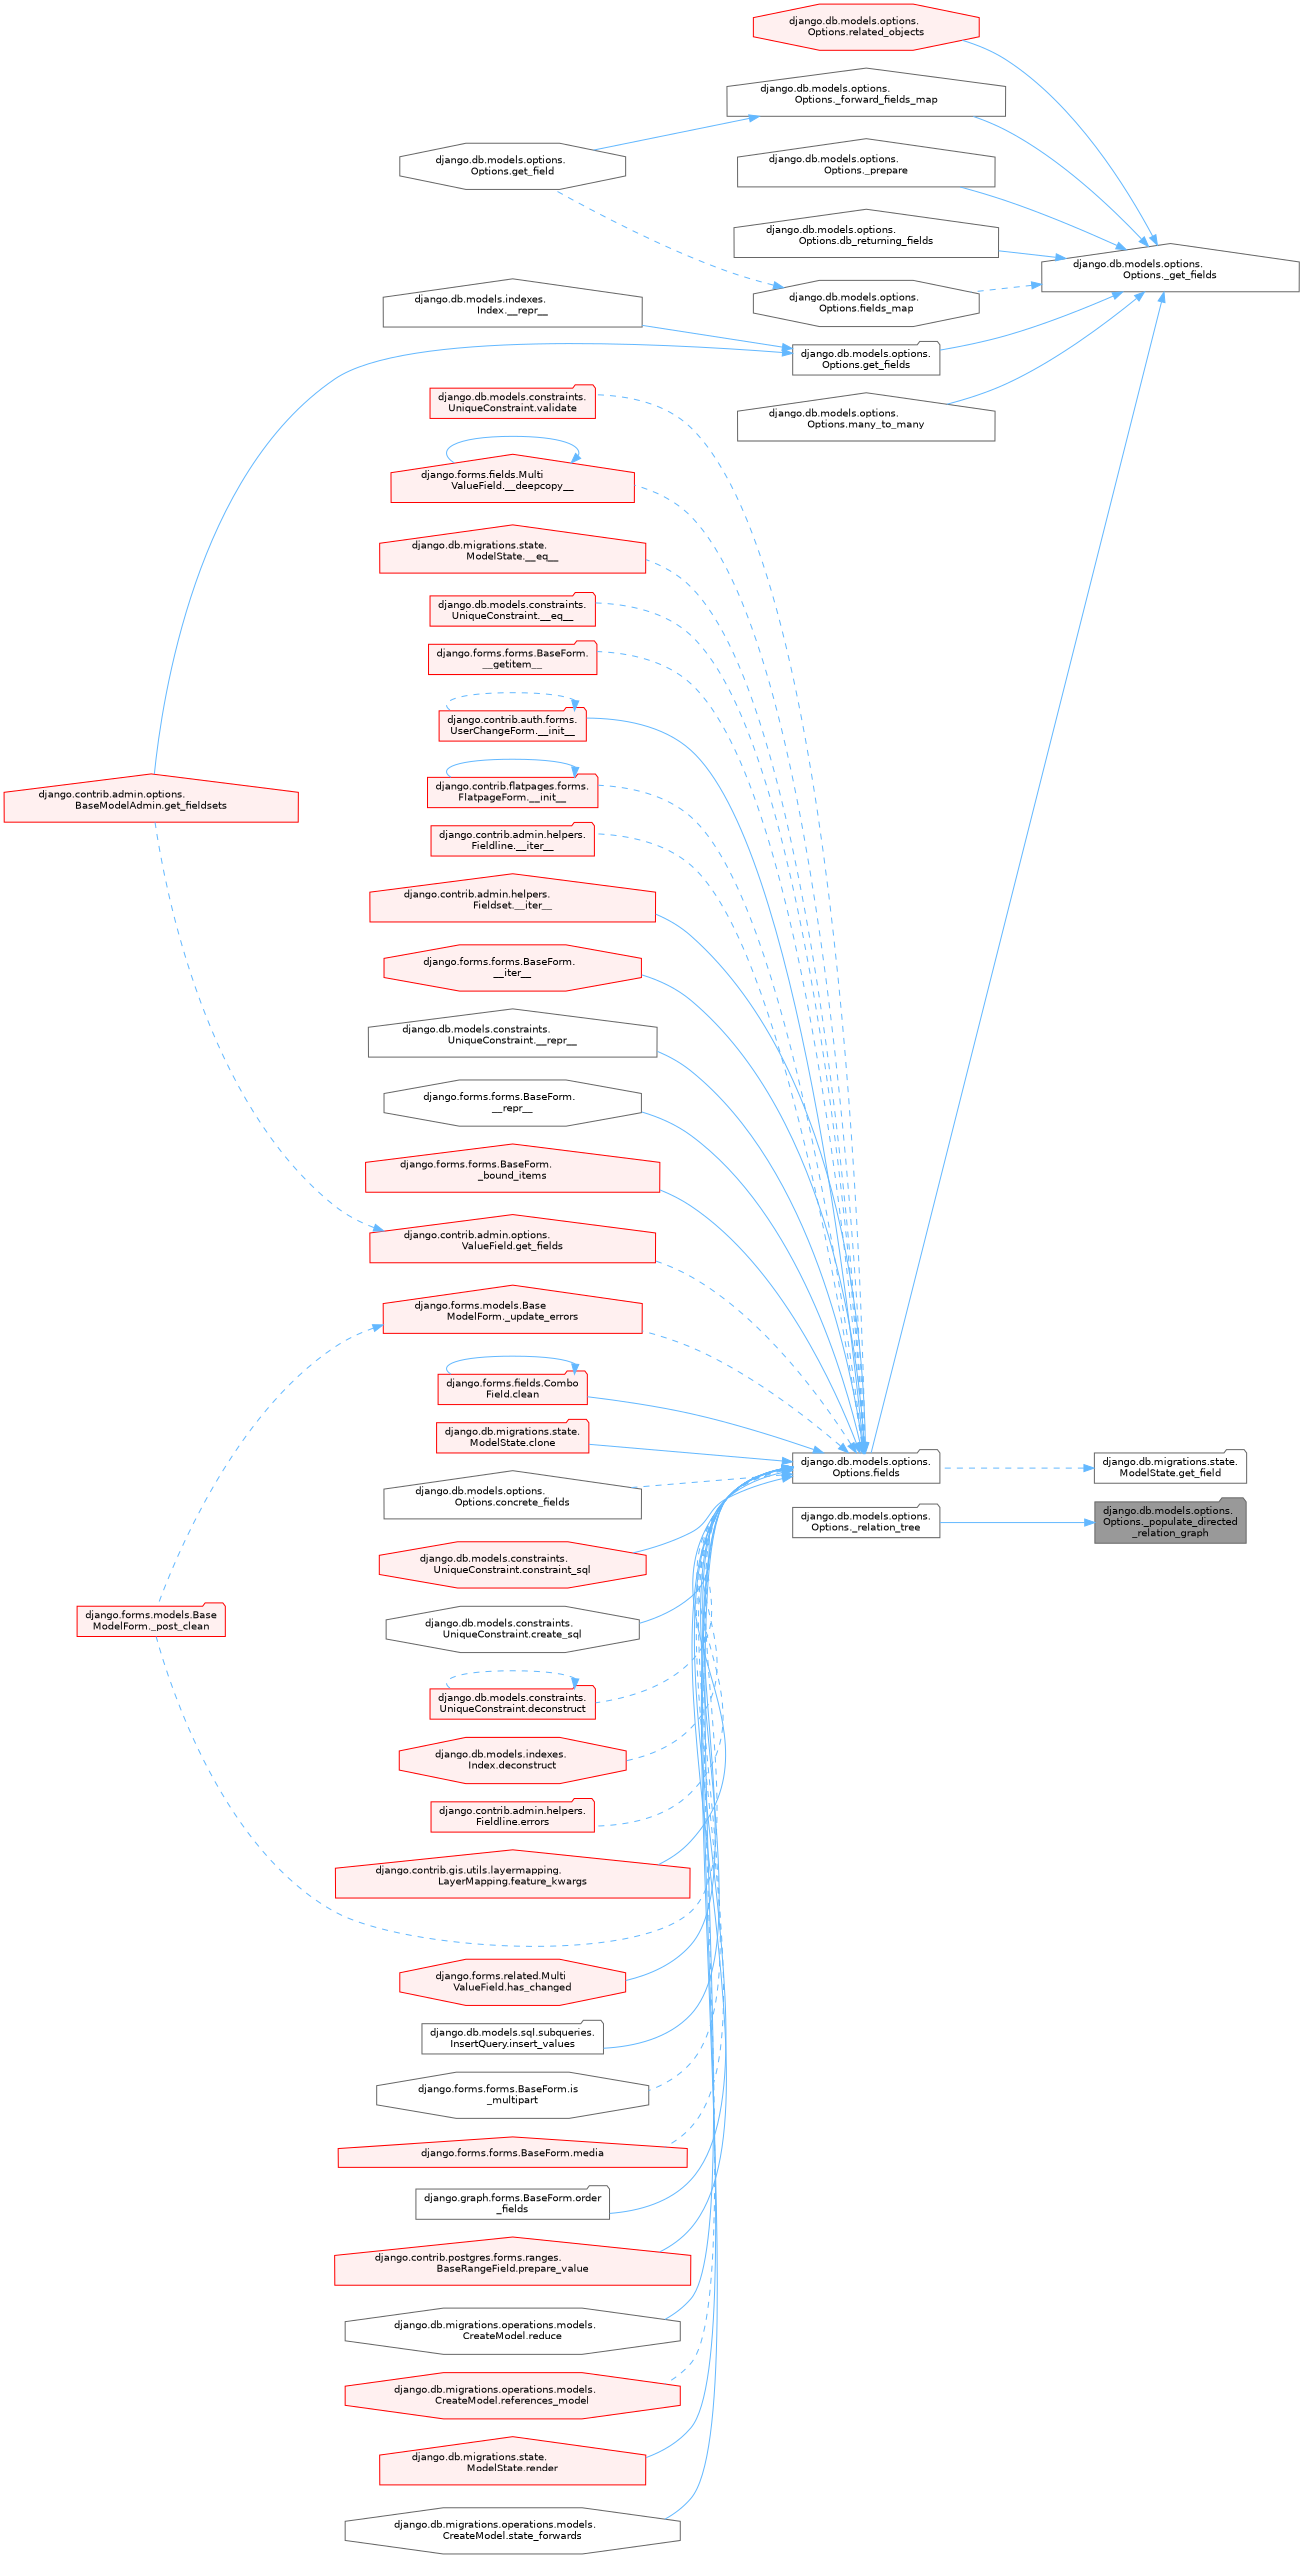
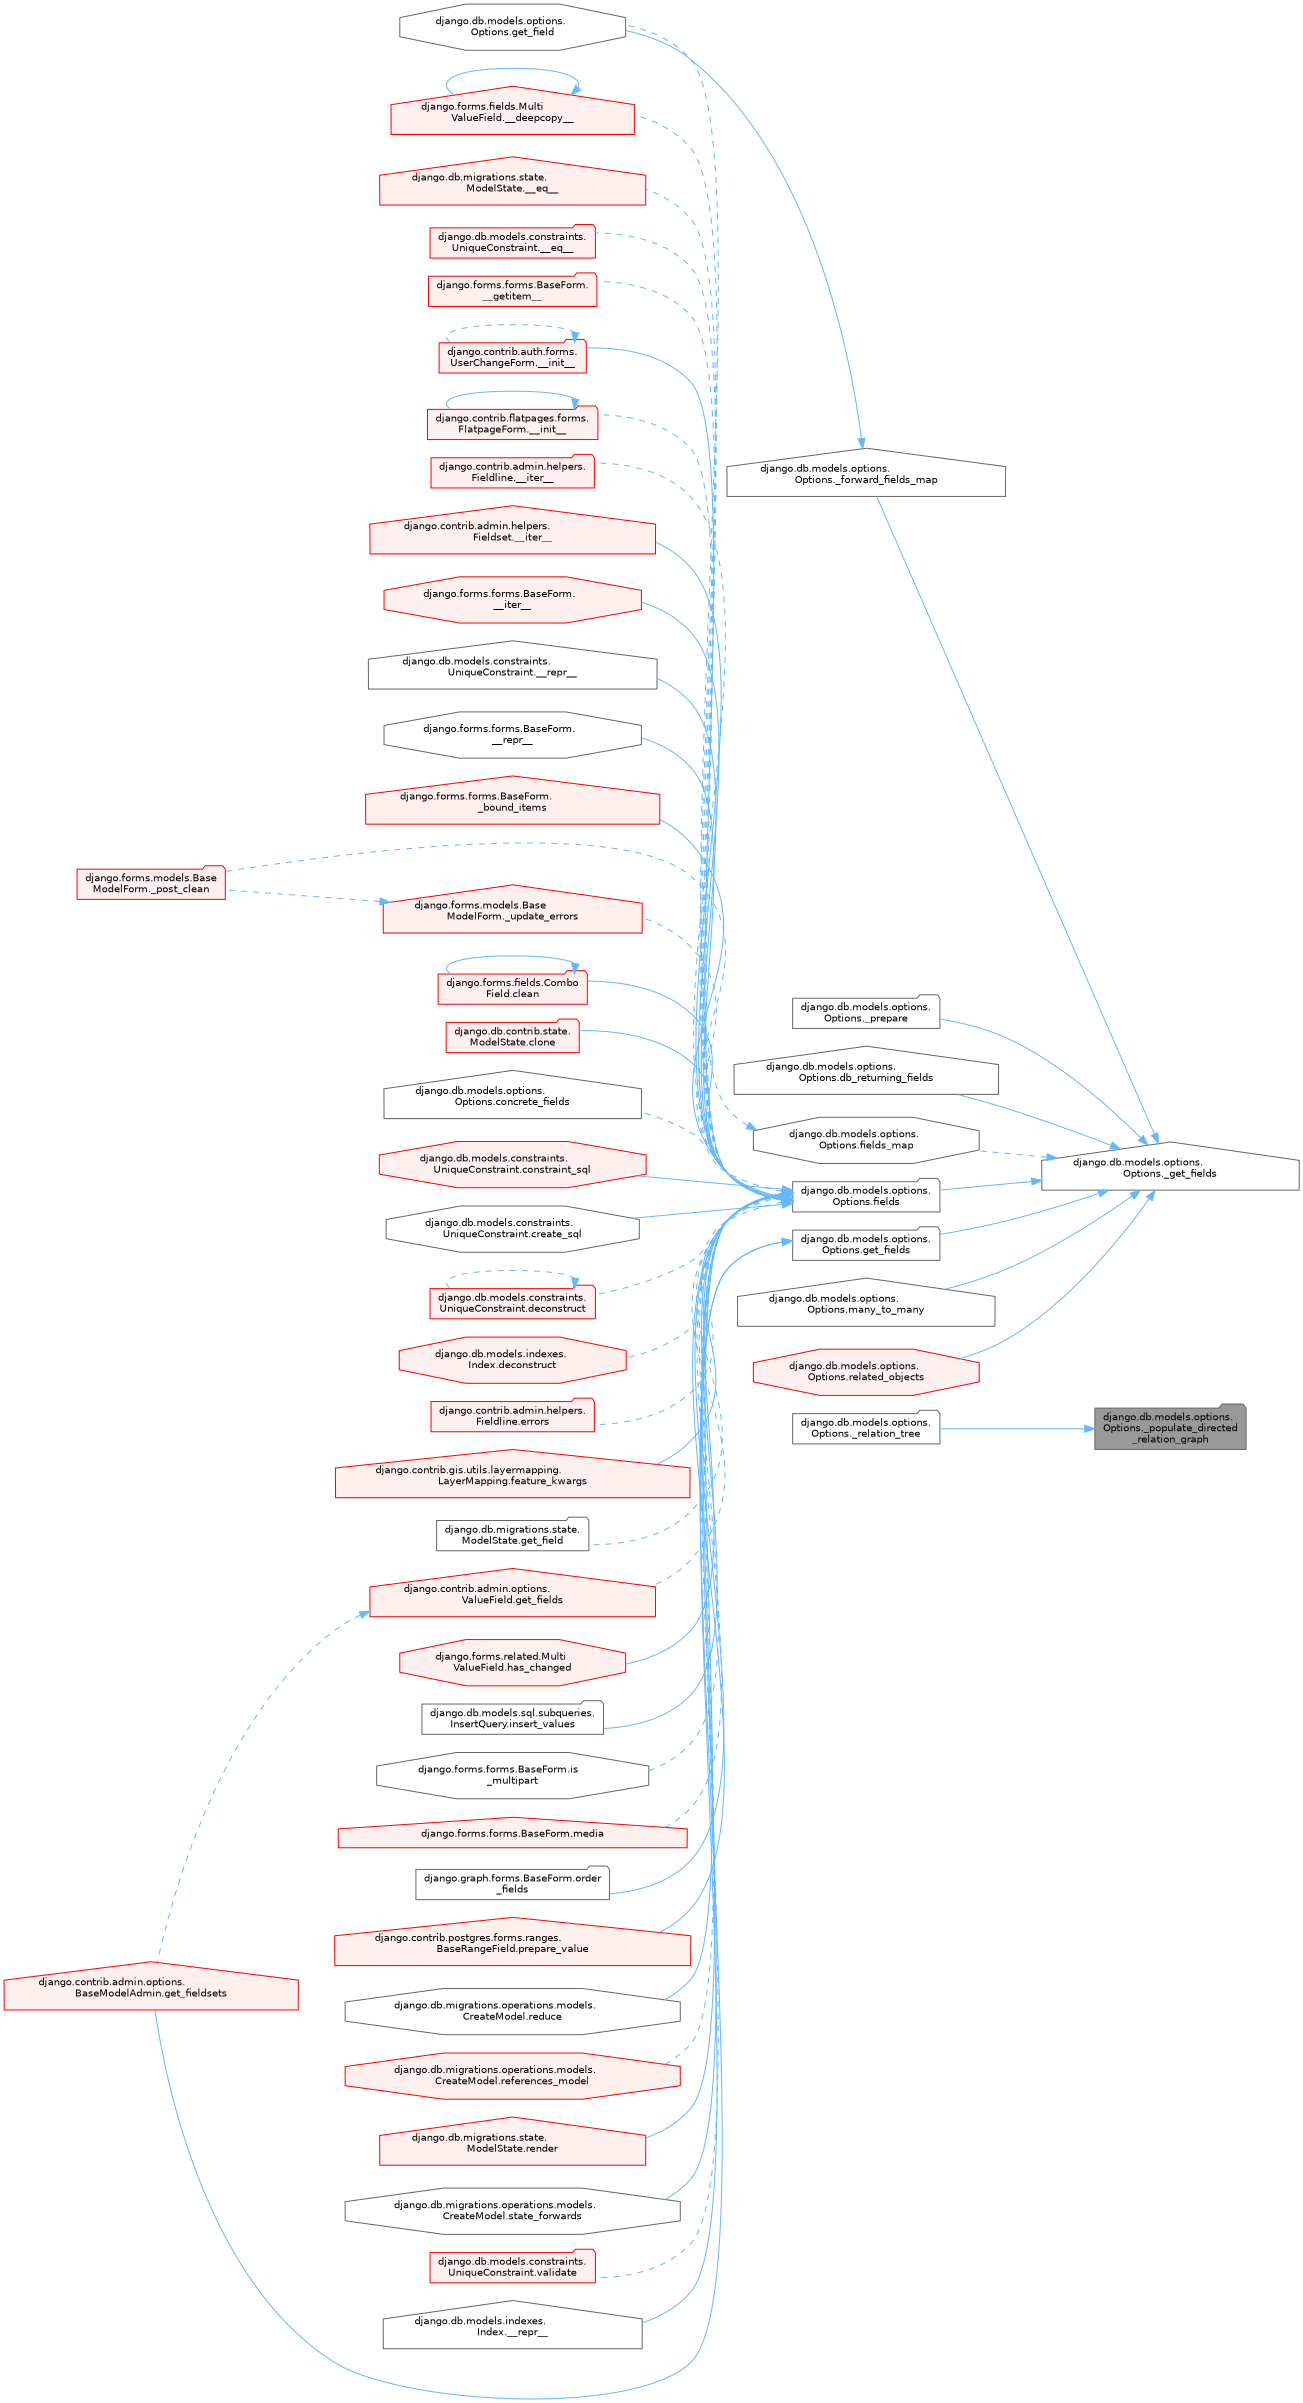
(866, 165) -> (866, 1013)
(513, 1438) -> (513, 1037)
(1012, 1468) -> (715, 1389)
